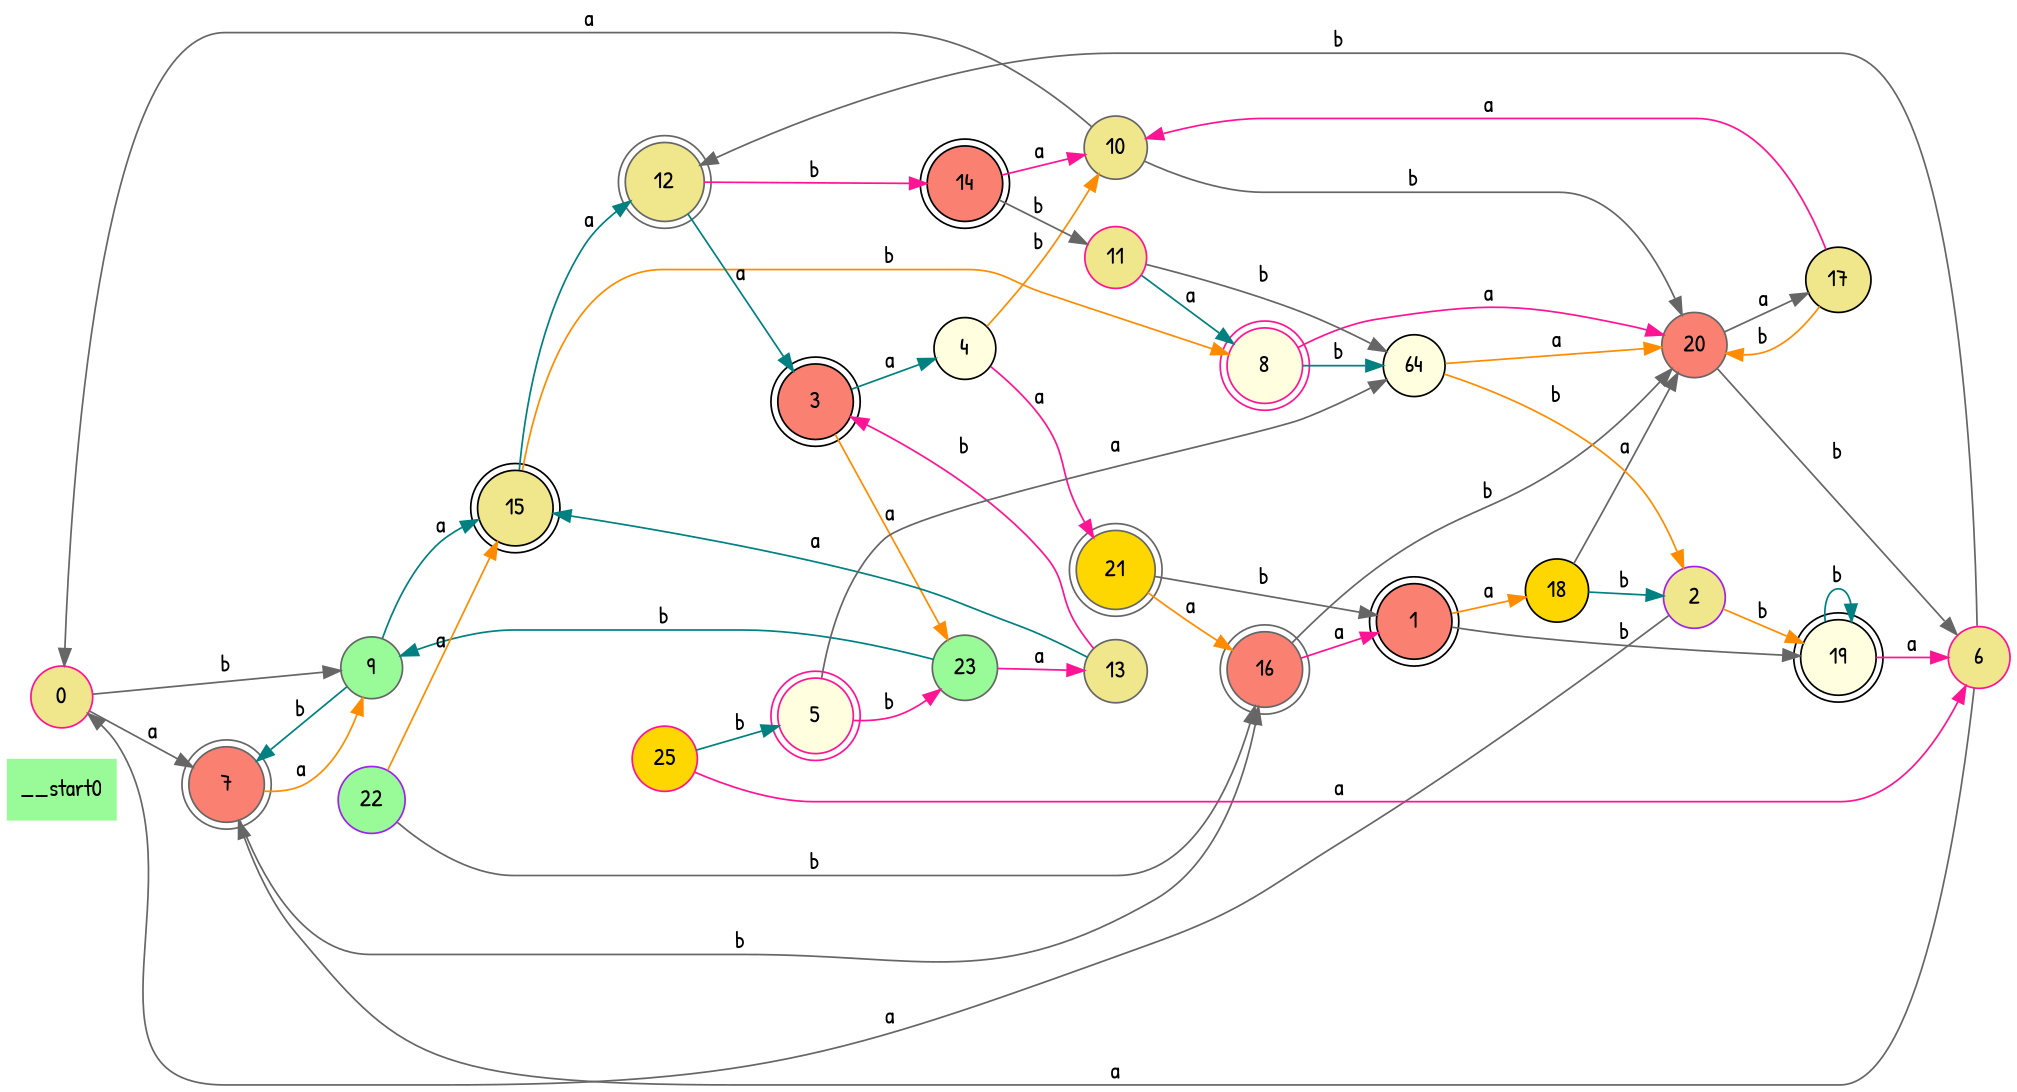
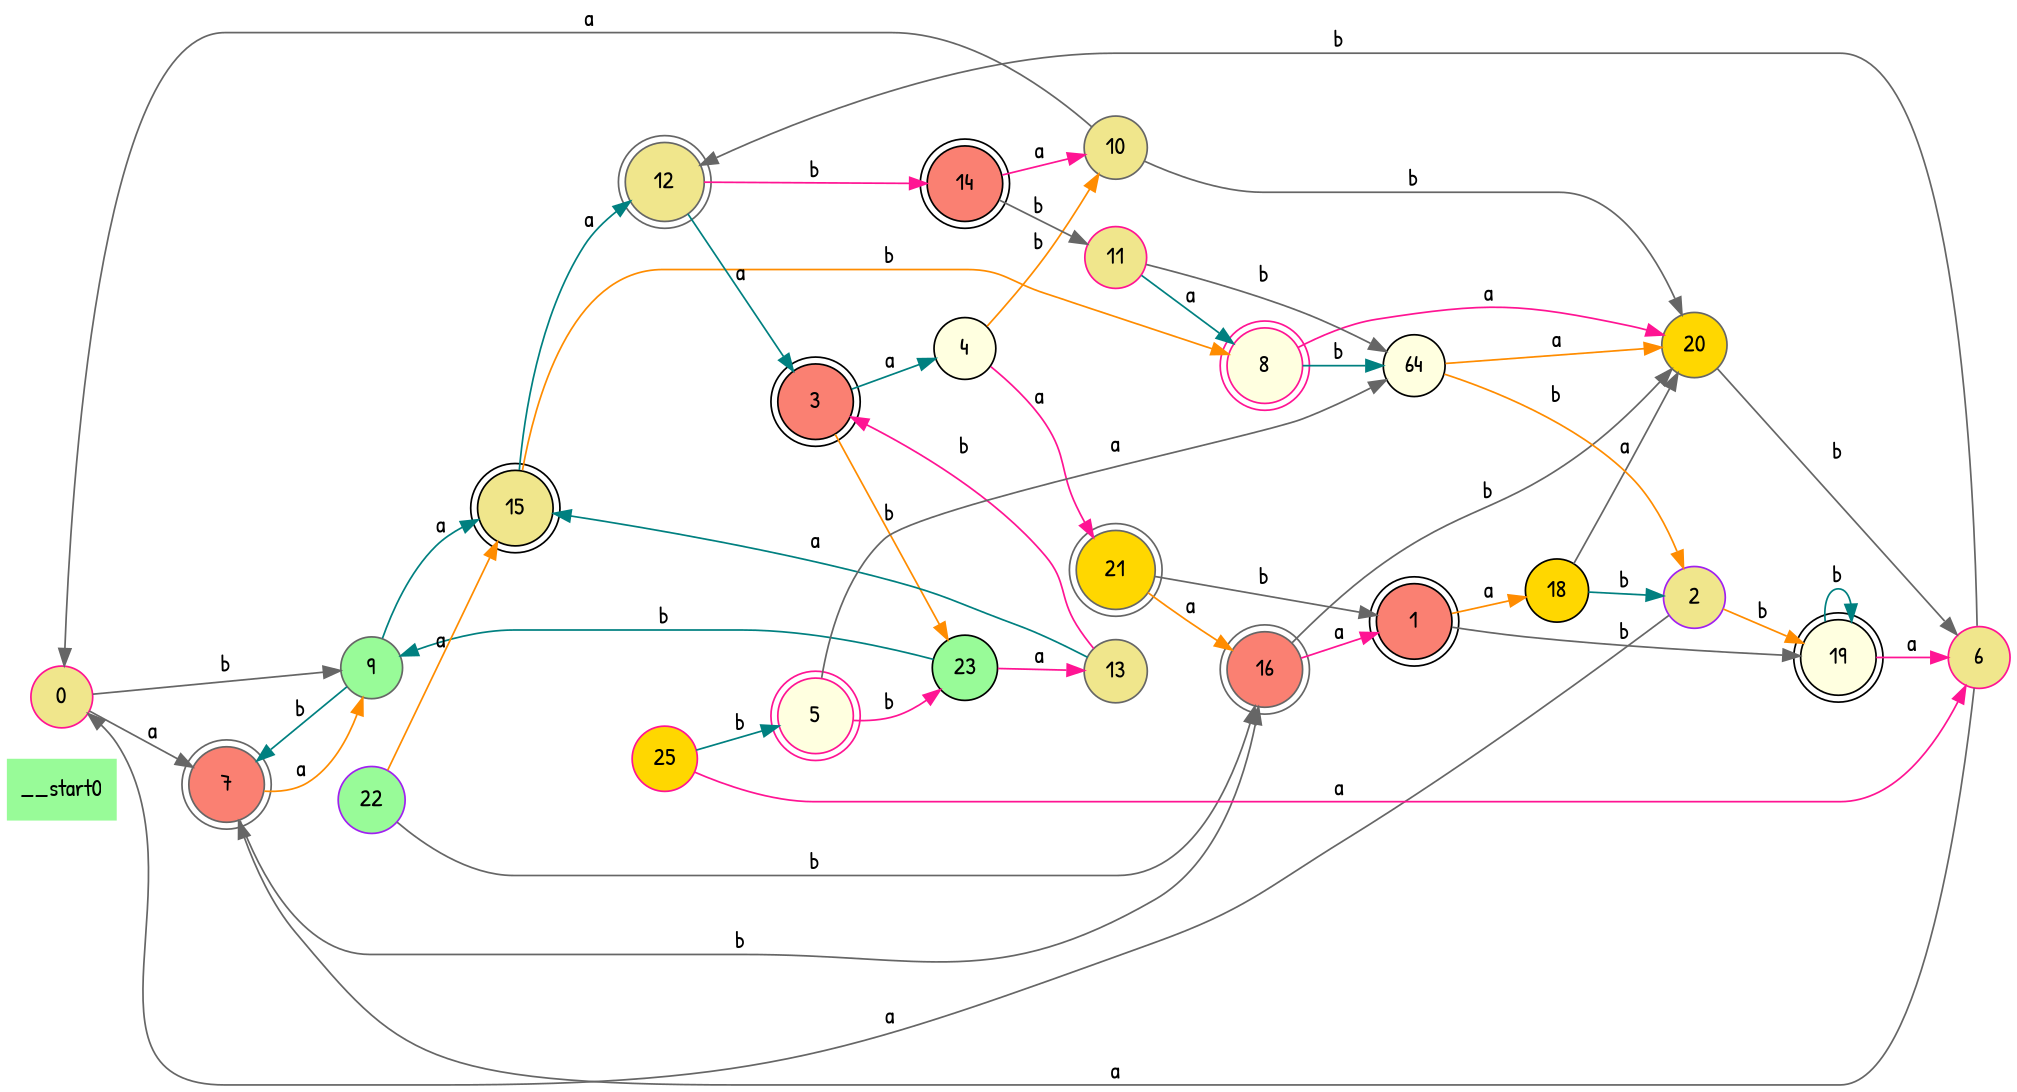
(1838, 280) -> none
(1694, 345) -> (1694, 345)
(890, 514) -> (890, 514)
(965, 668) -> (965, 668)
